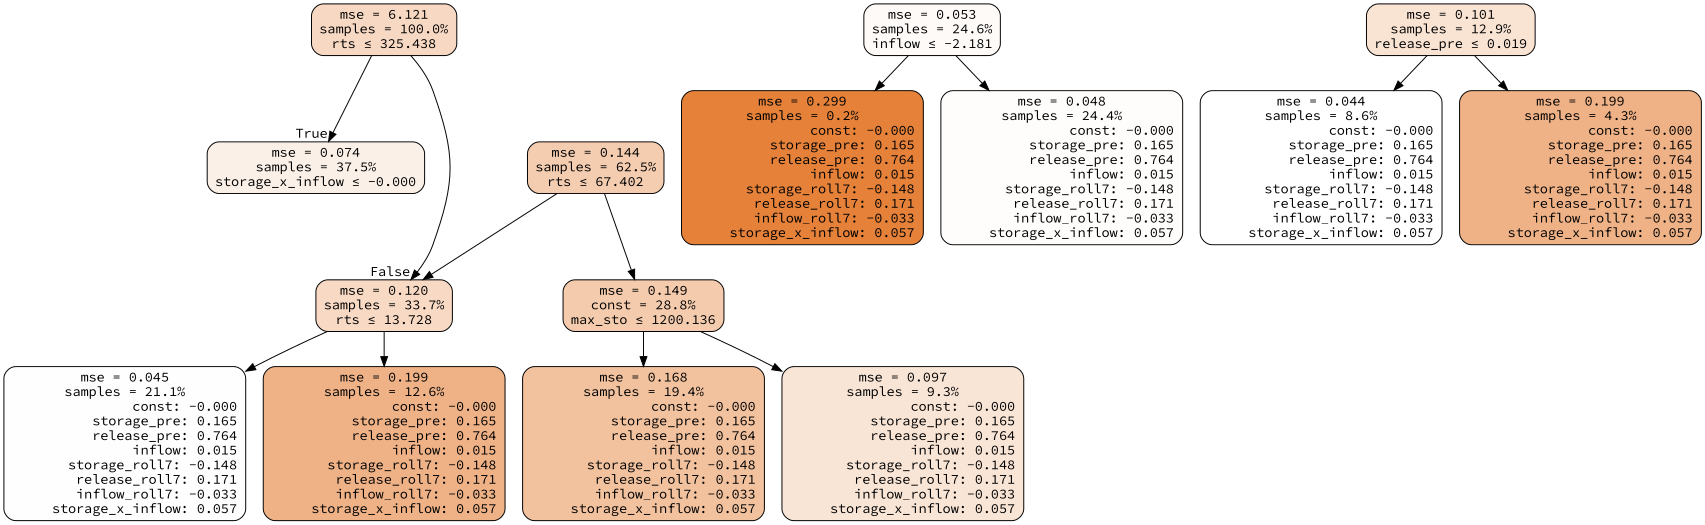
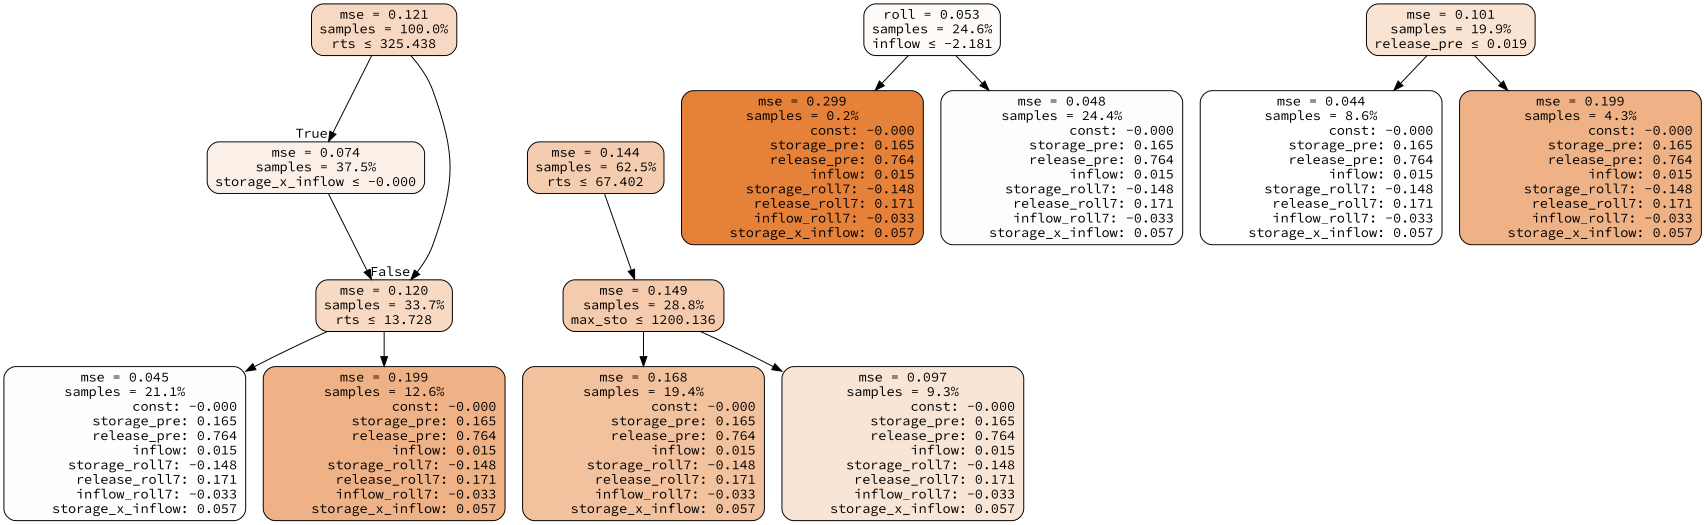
(384, 30) -> (384, 30)
(932, 30) -> (932, 30)
(1451, 30) -> (1451, 30)
(494, 234) -> (348, 232)
(644, 306) -> (644, 306)
